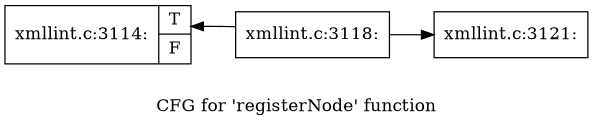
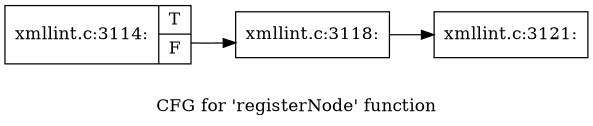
(220, 26) -> (207, 43)
